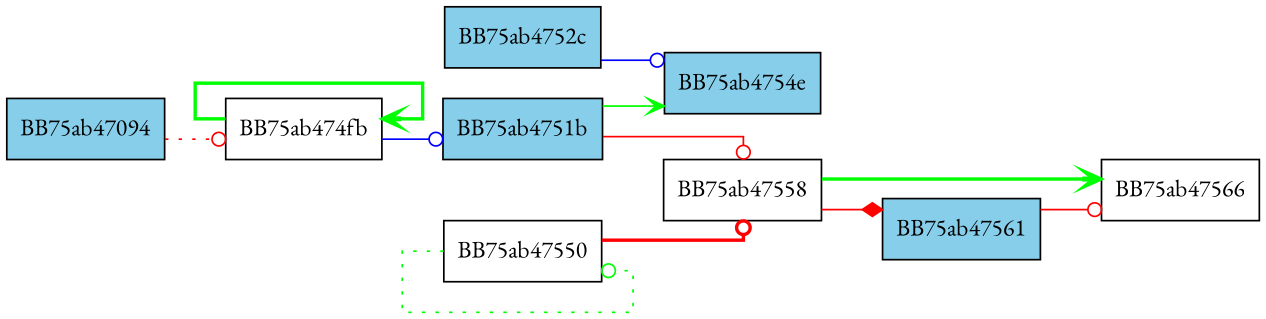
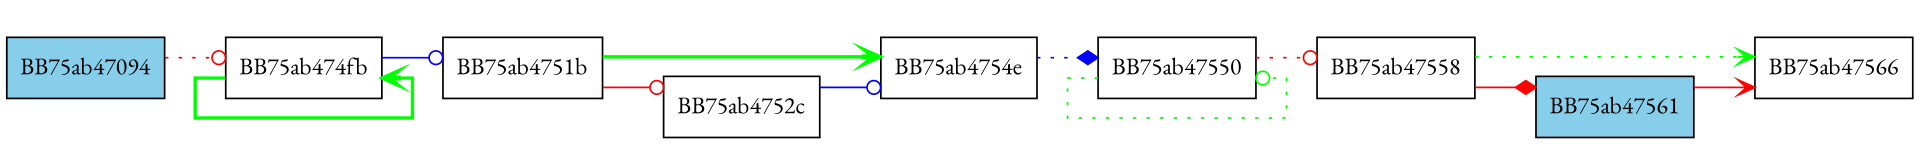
(523, 37) -> (742, 107)
none -> (1057, 58)
(743, 83) -> (959, 68)
(625, 106) -> (733, 57)
(523, 129) -> (523, 68)
(678, 137) -> (627, 87)
(953, 179) -> (1606, 57)
(1064, 210) -> (1716, 87)
(675, 240) -> (1280, 58)
